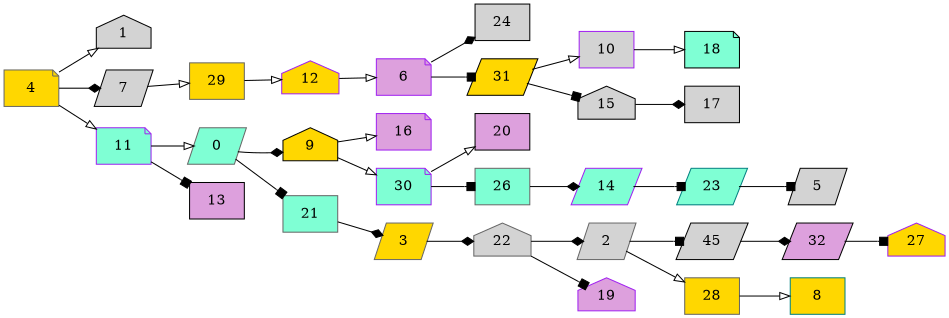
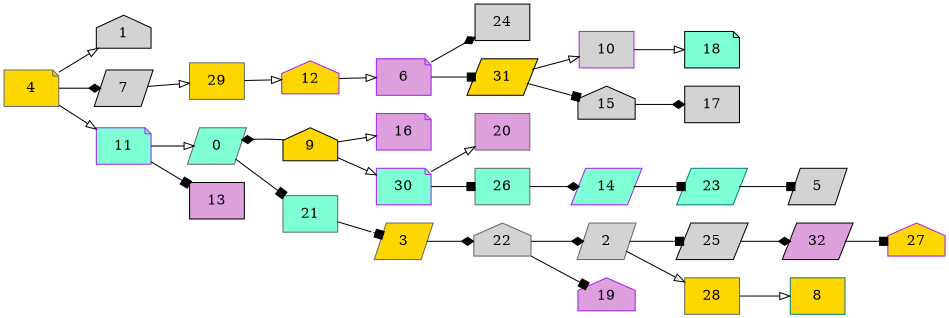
(502, 132) -> (502, 132)
(254, 153) -> (269, 139)
(355, 227) -> (355, 227)
(712, 241) -> (712, 241)
